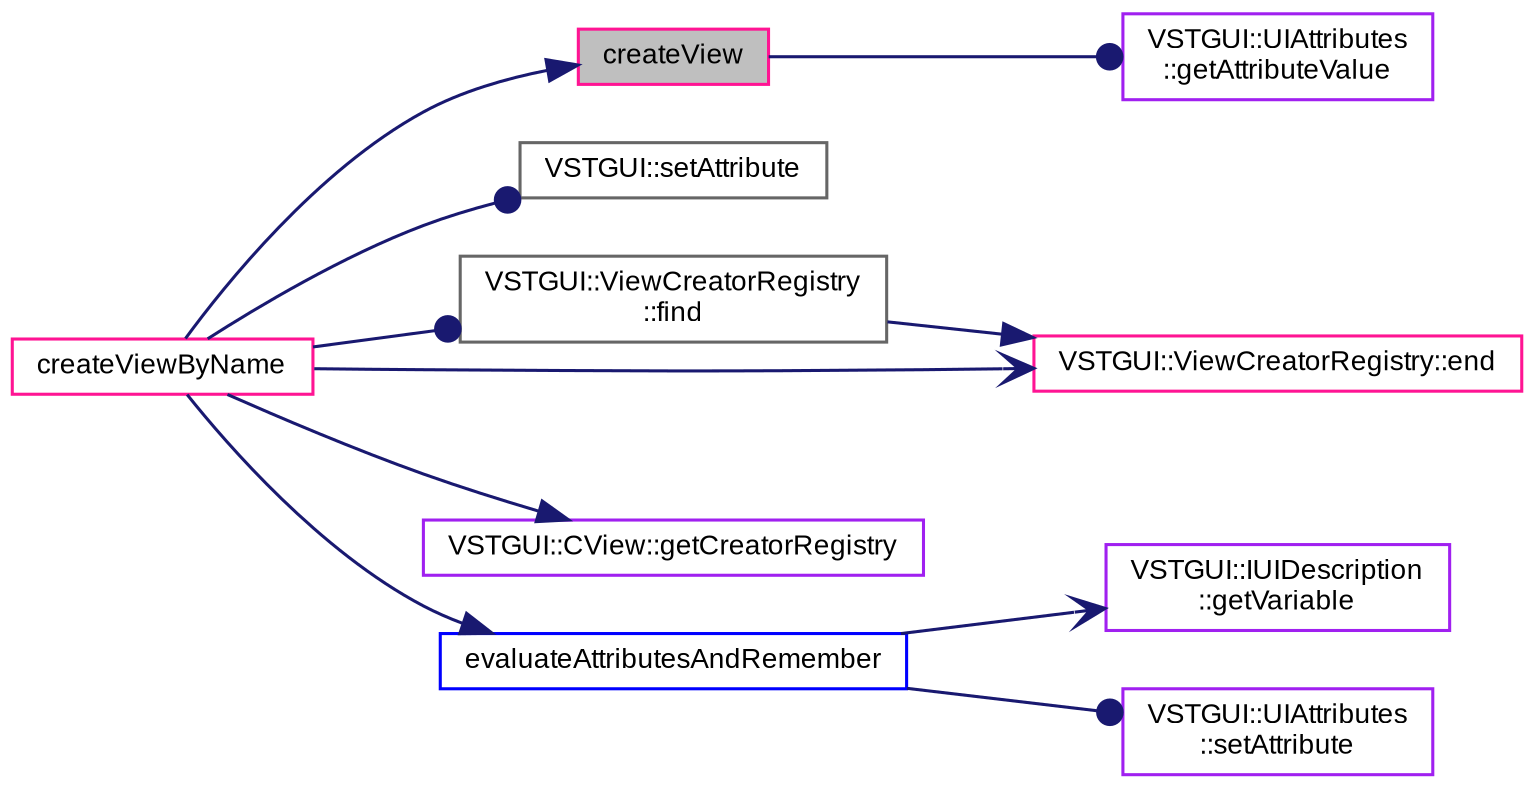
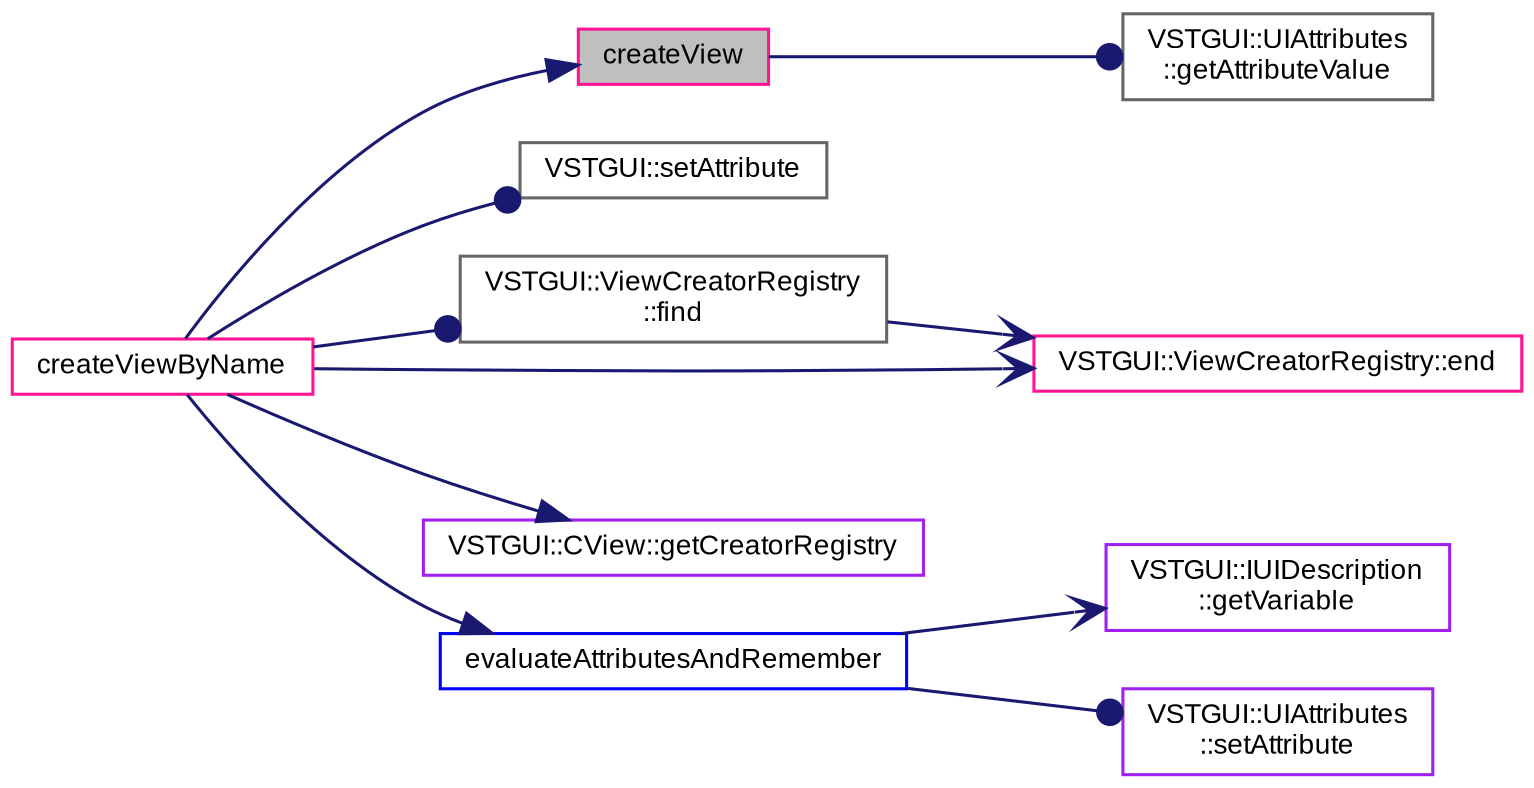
(1278, 57) -> (1278, 57)
(945, 328) -> (945, 328)
